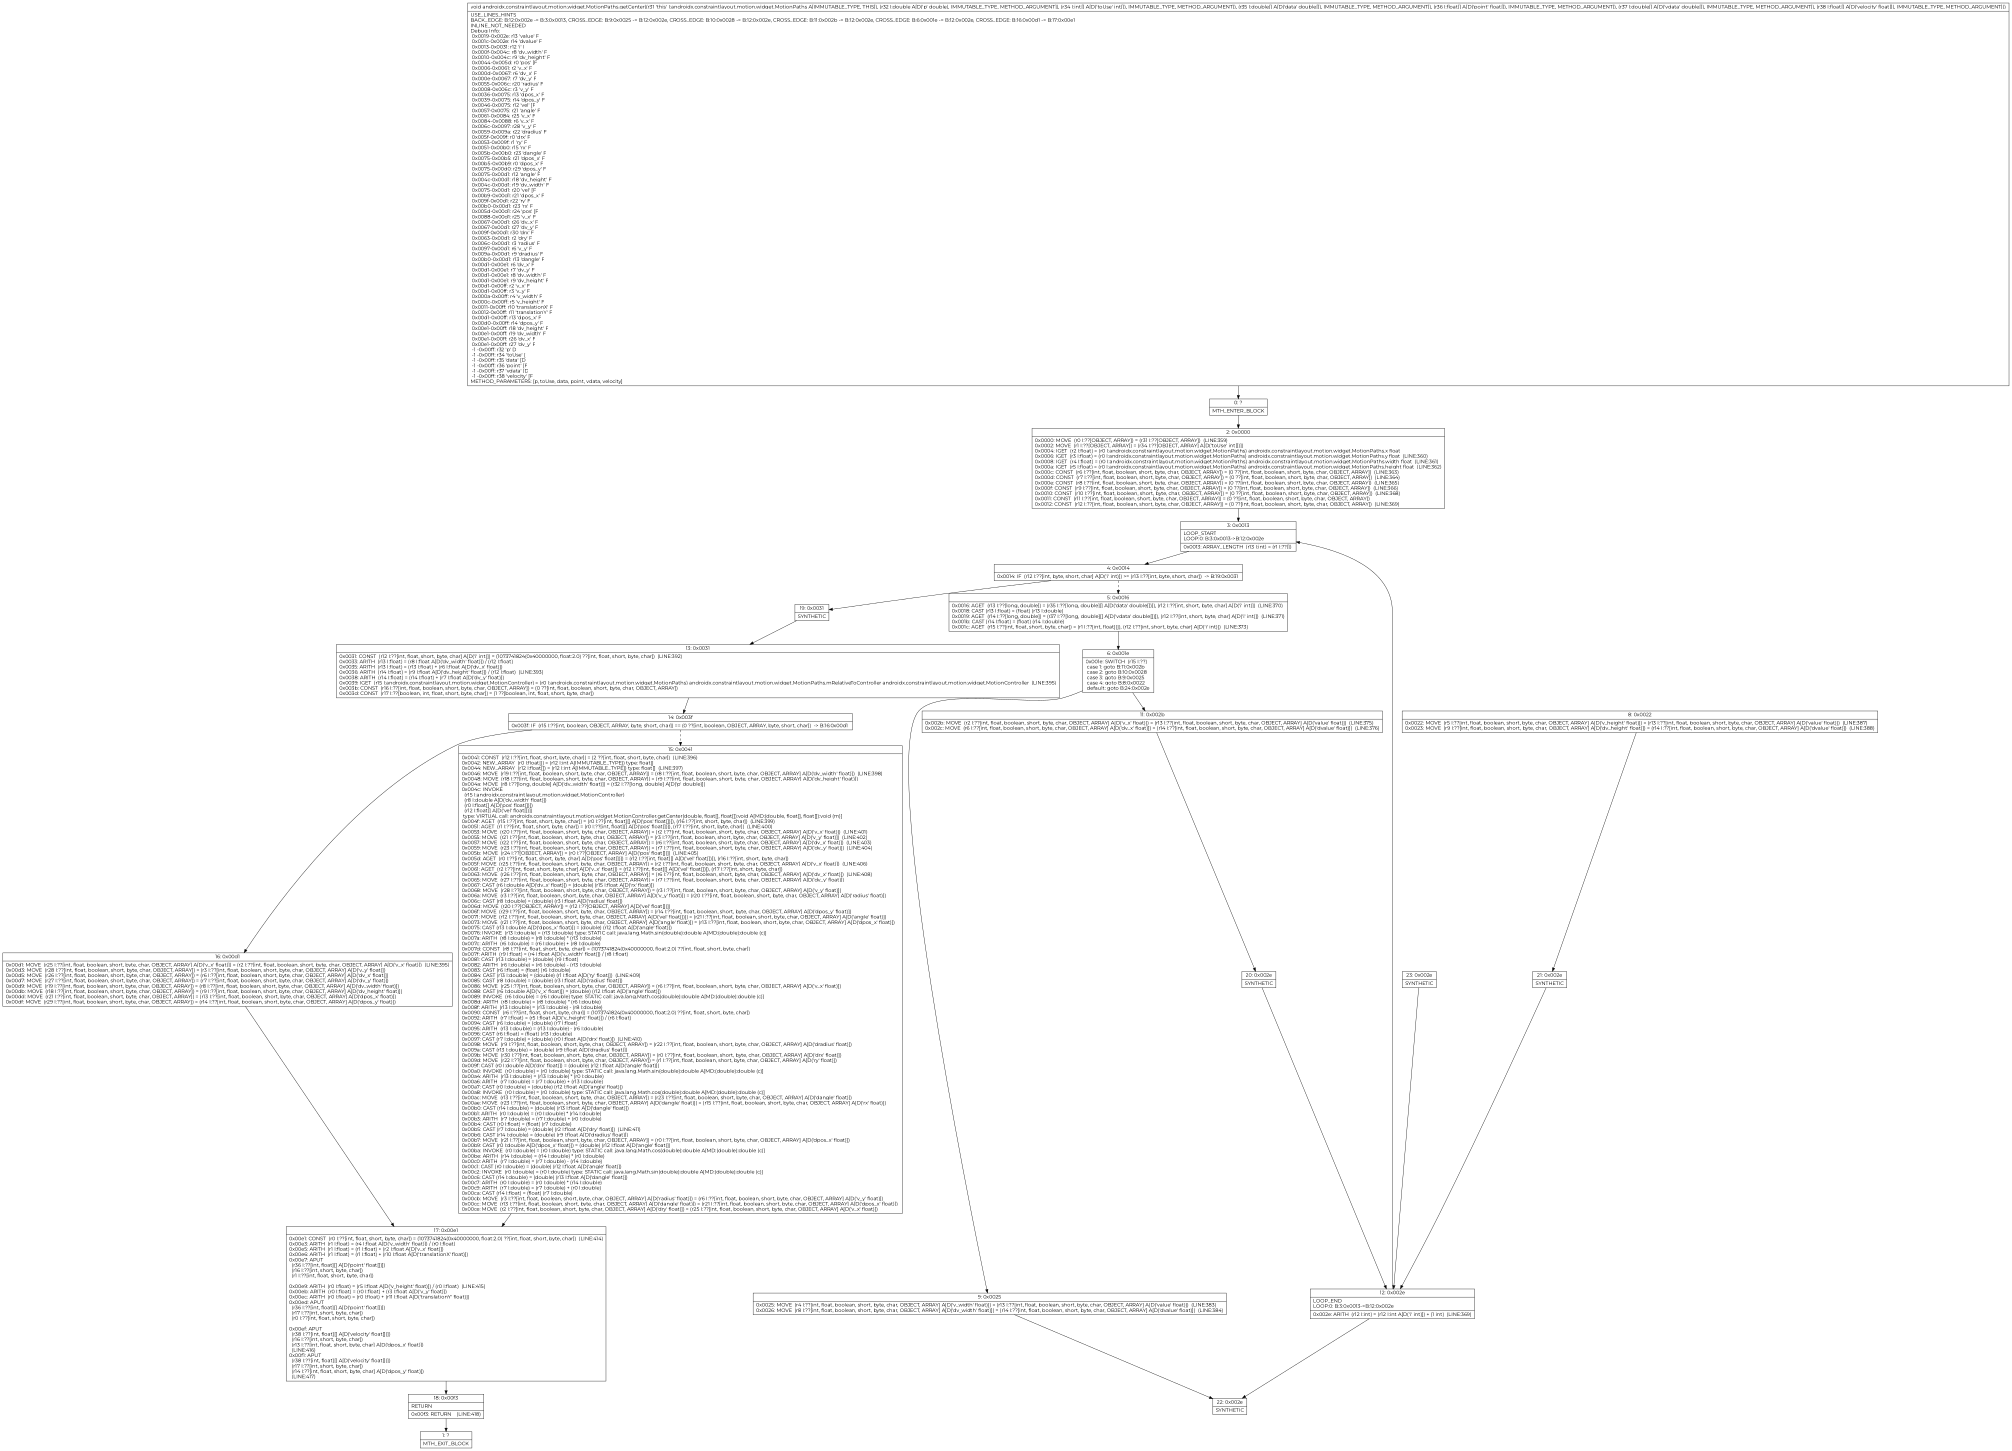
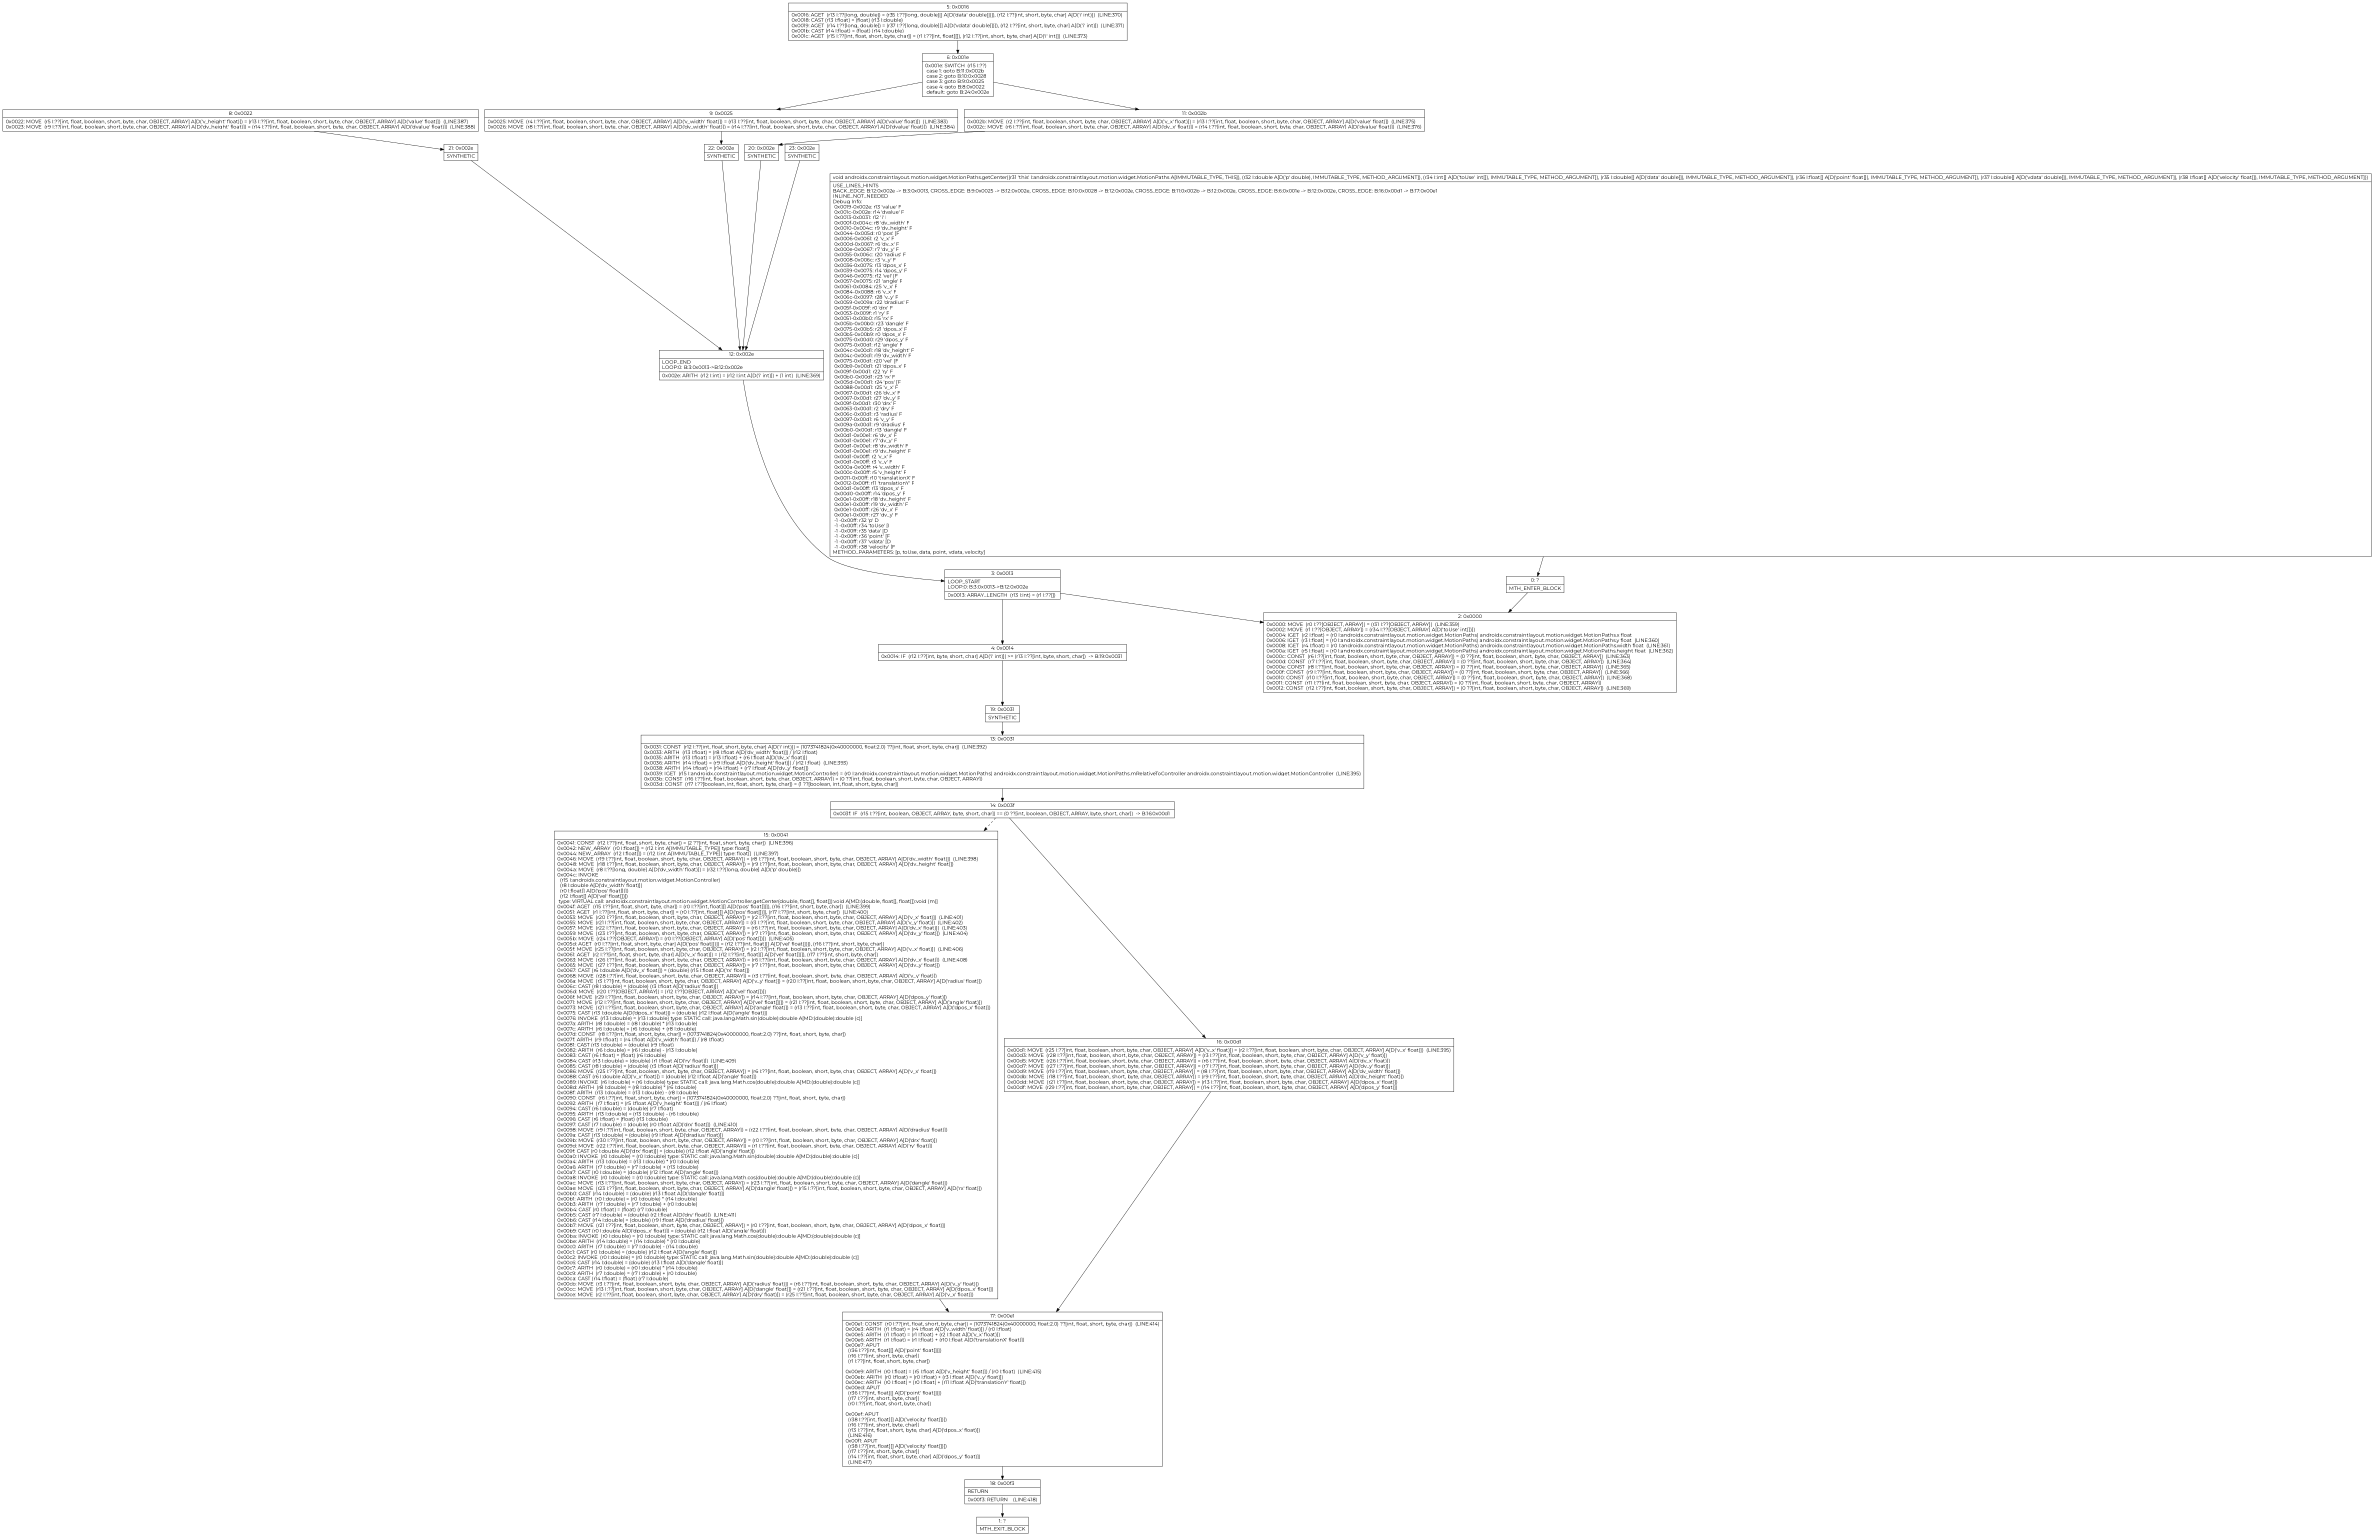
(1238, 513) -> (1160, 608)
(1118, 585) -> none
(1307, 1358) -> (731, 254)
